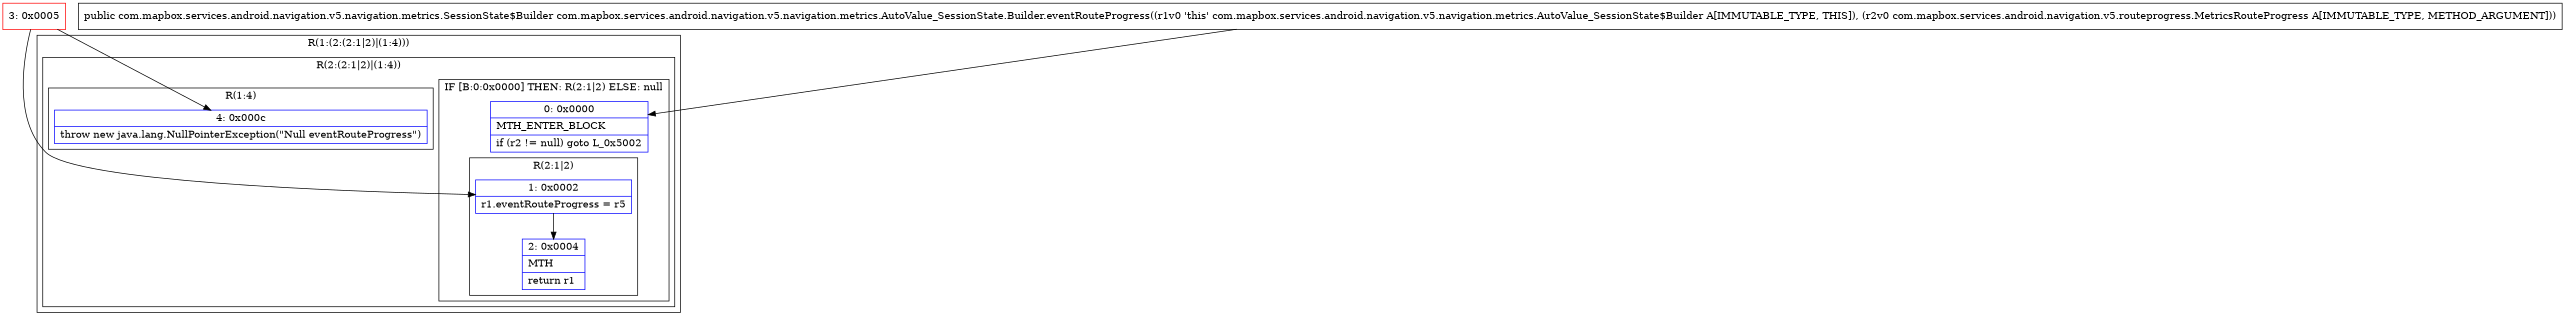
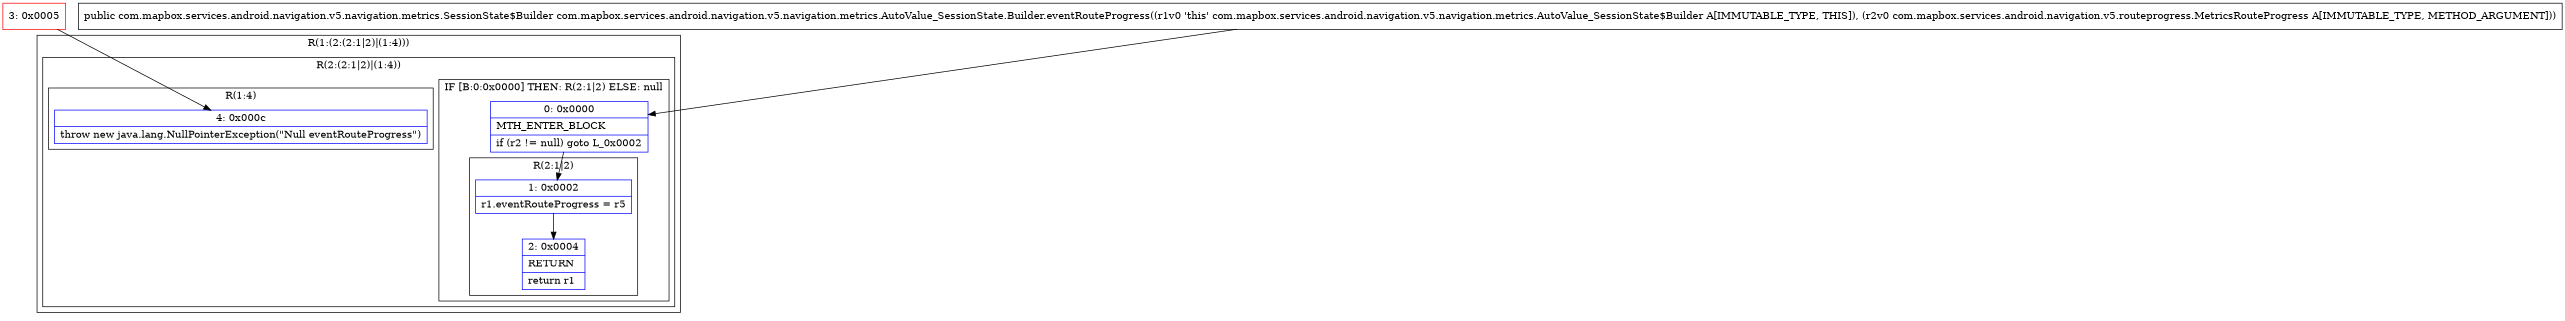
(569, 143) -> (569, 143)
(191, 181) -> (561, 163)
(541, 264) -> (551, 264)
